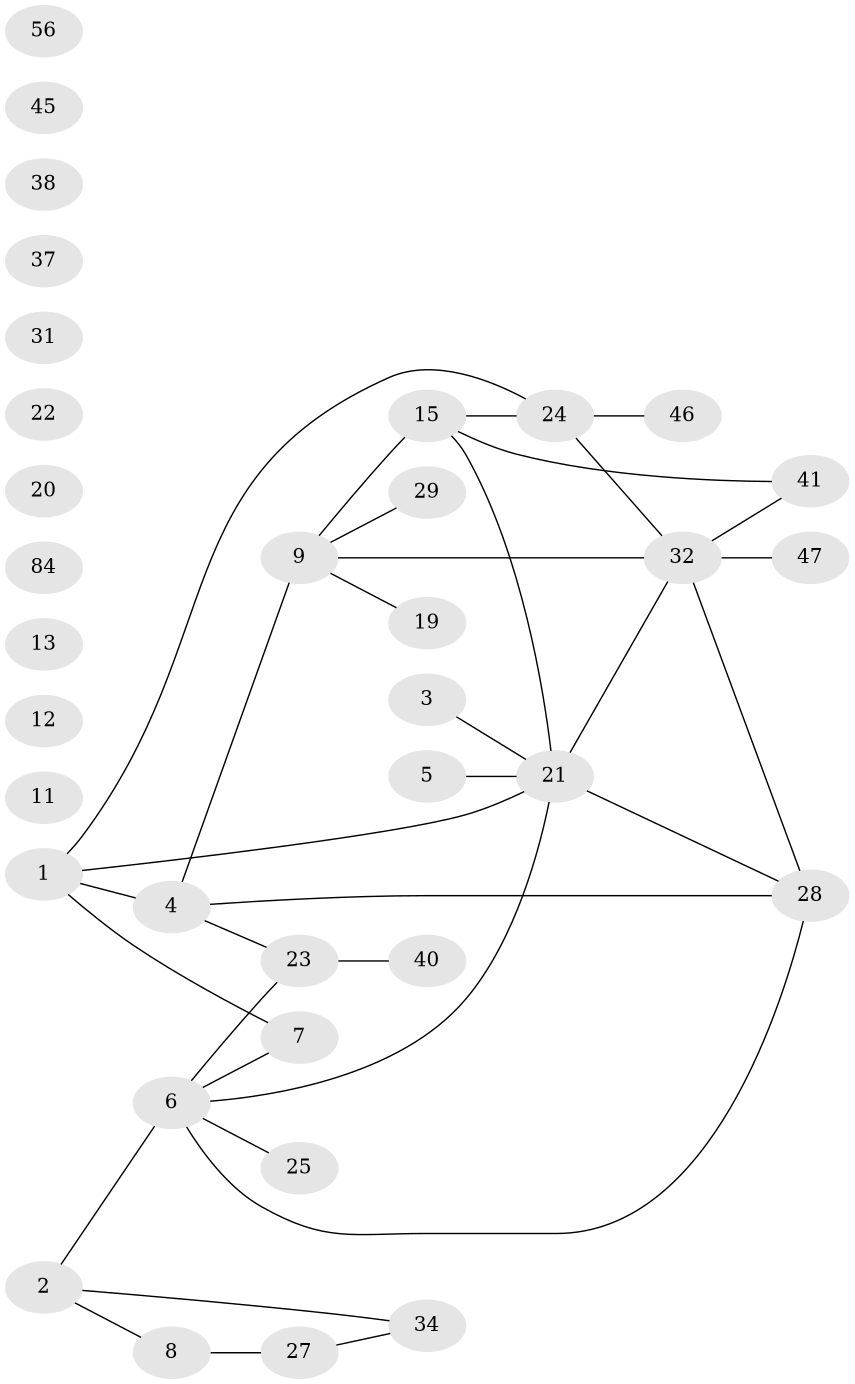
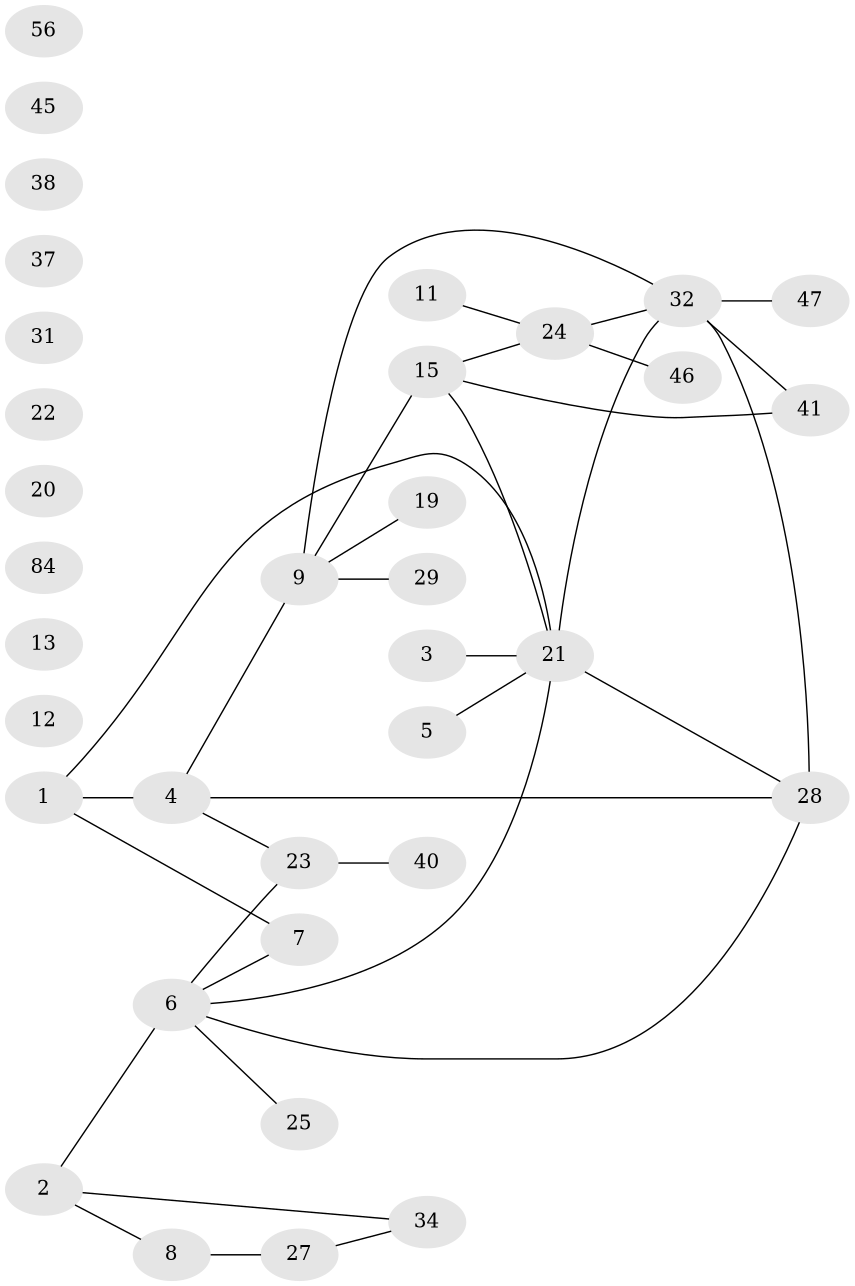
(227, 526) -> (491, 314)
